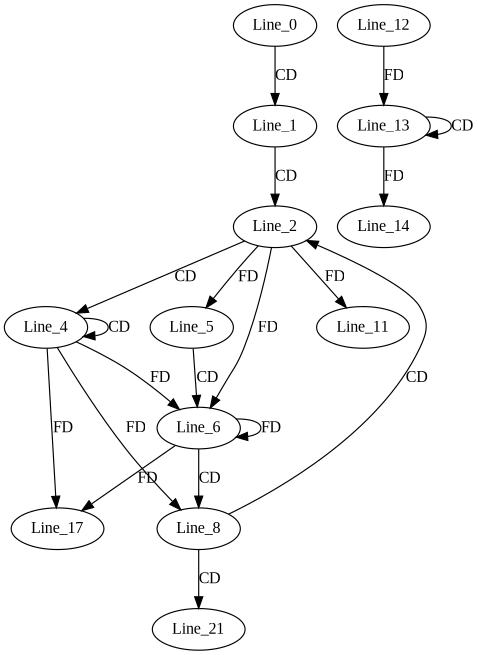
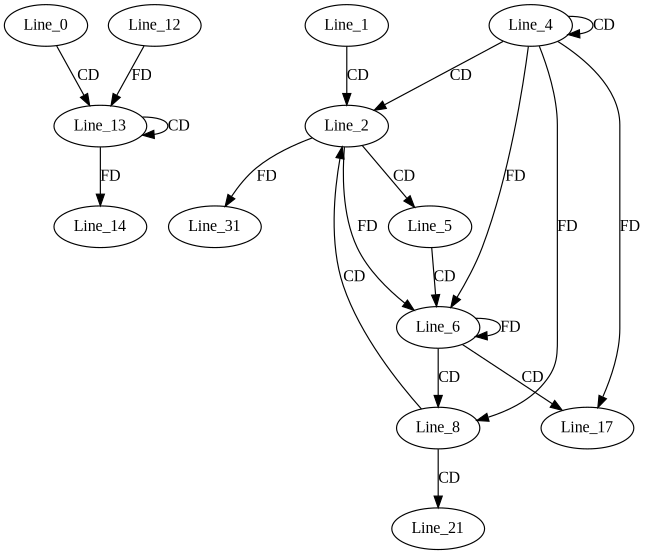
(275, 70) -> (70, 71)
(166, 275) -> (444, 73)
(248, 277) -> (404, 176)
(363, 327) -> (215, 227)
(148, 478) -> (532, 378)
